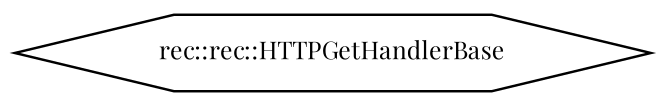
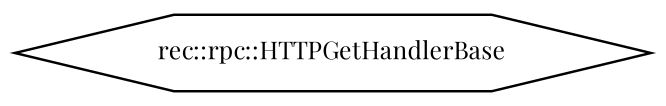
(333, 53) -> (333, 53)
